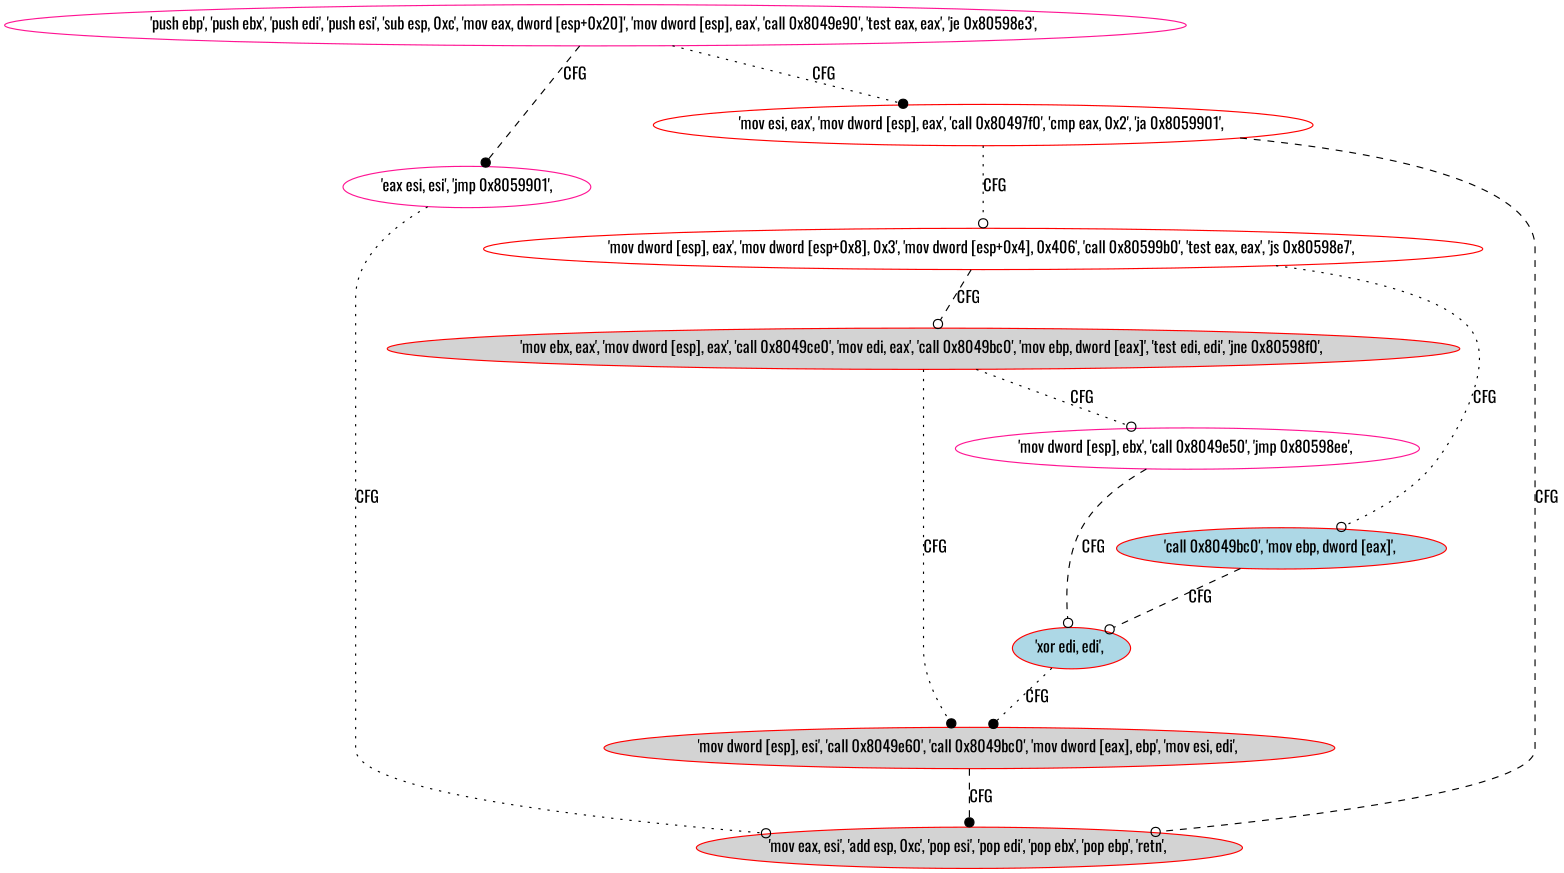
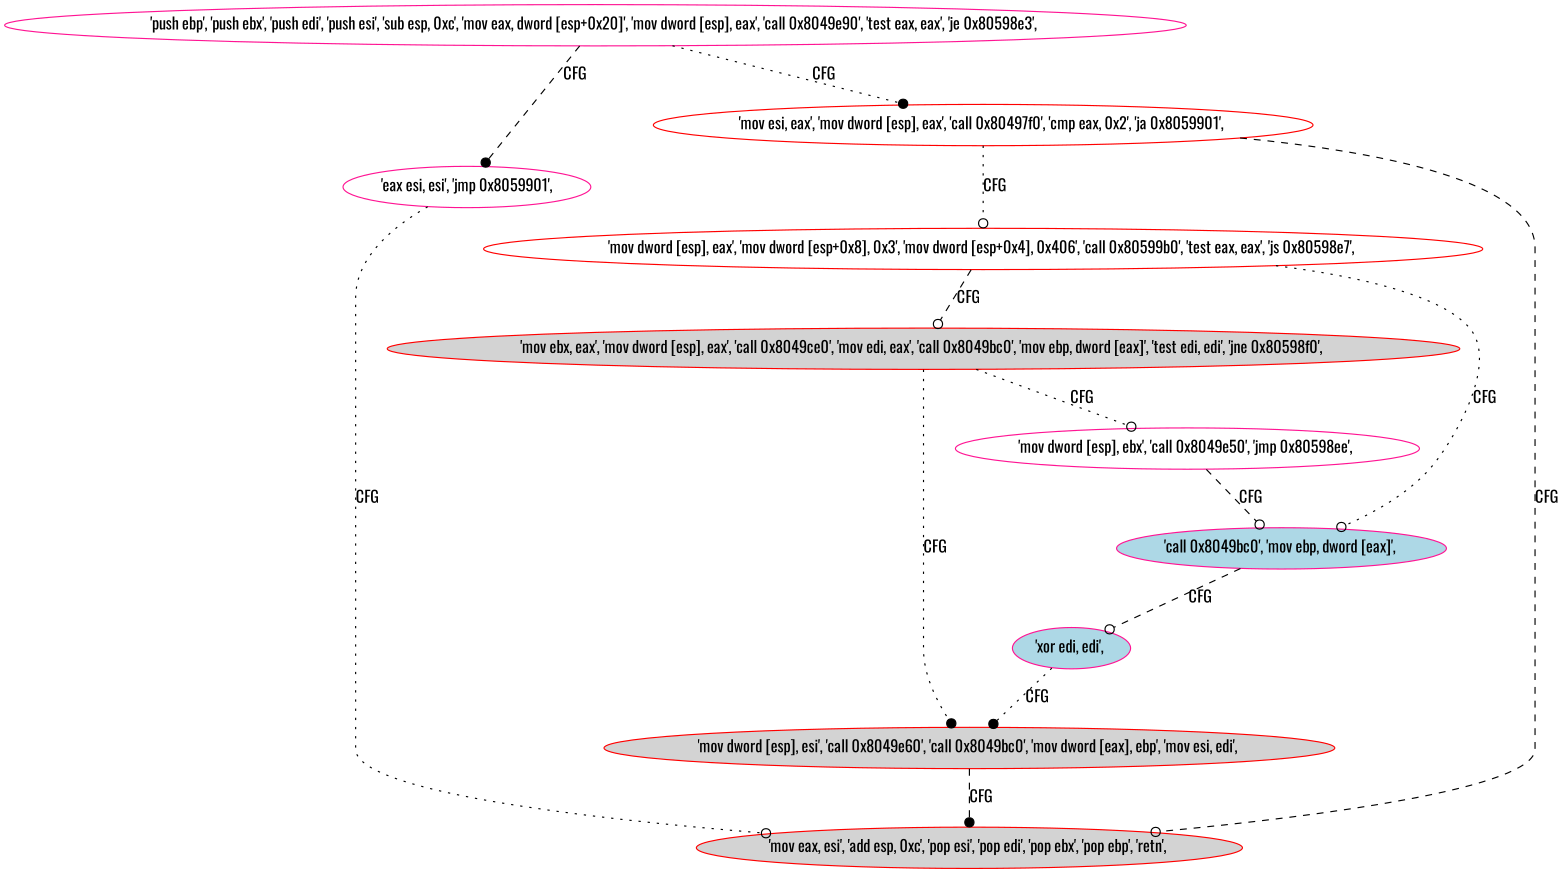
(1081, 530) -> (1231, 495)
(1281, 548) -> (1281, 548)
(1072, 648) -> (1072, 648)
